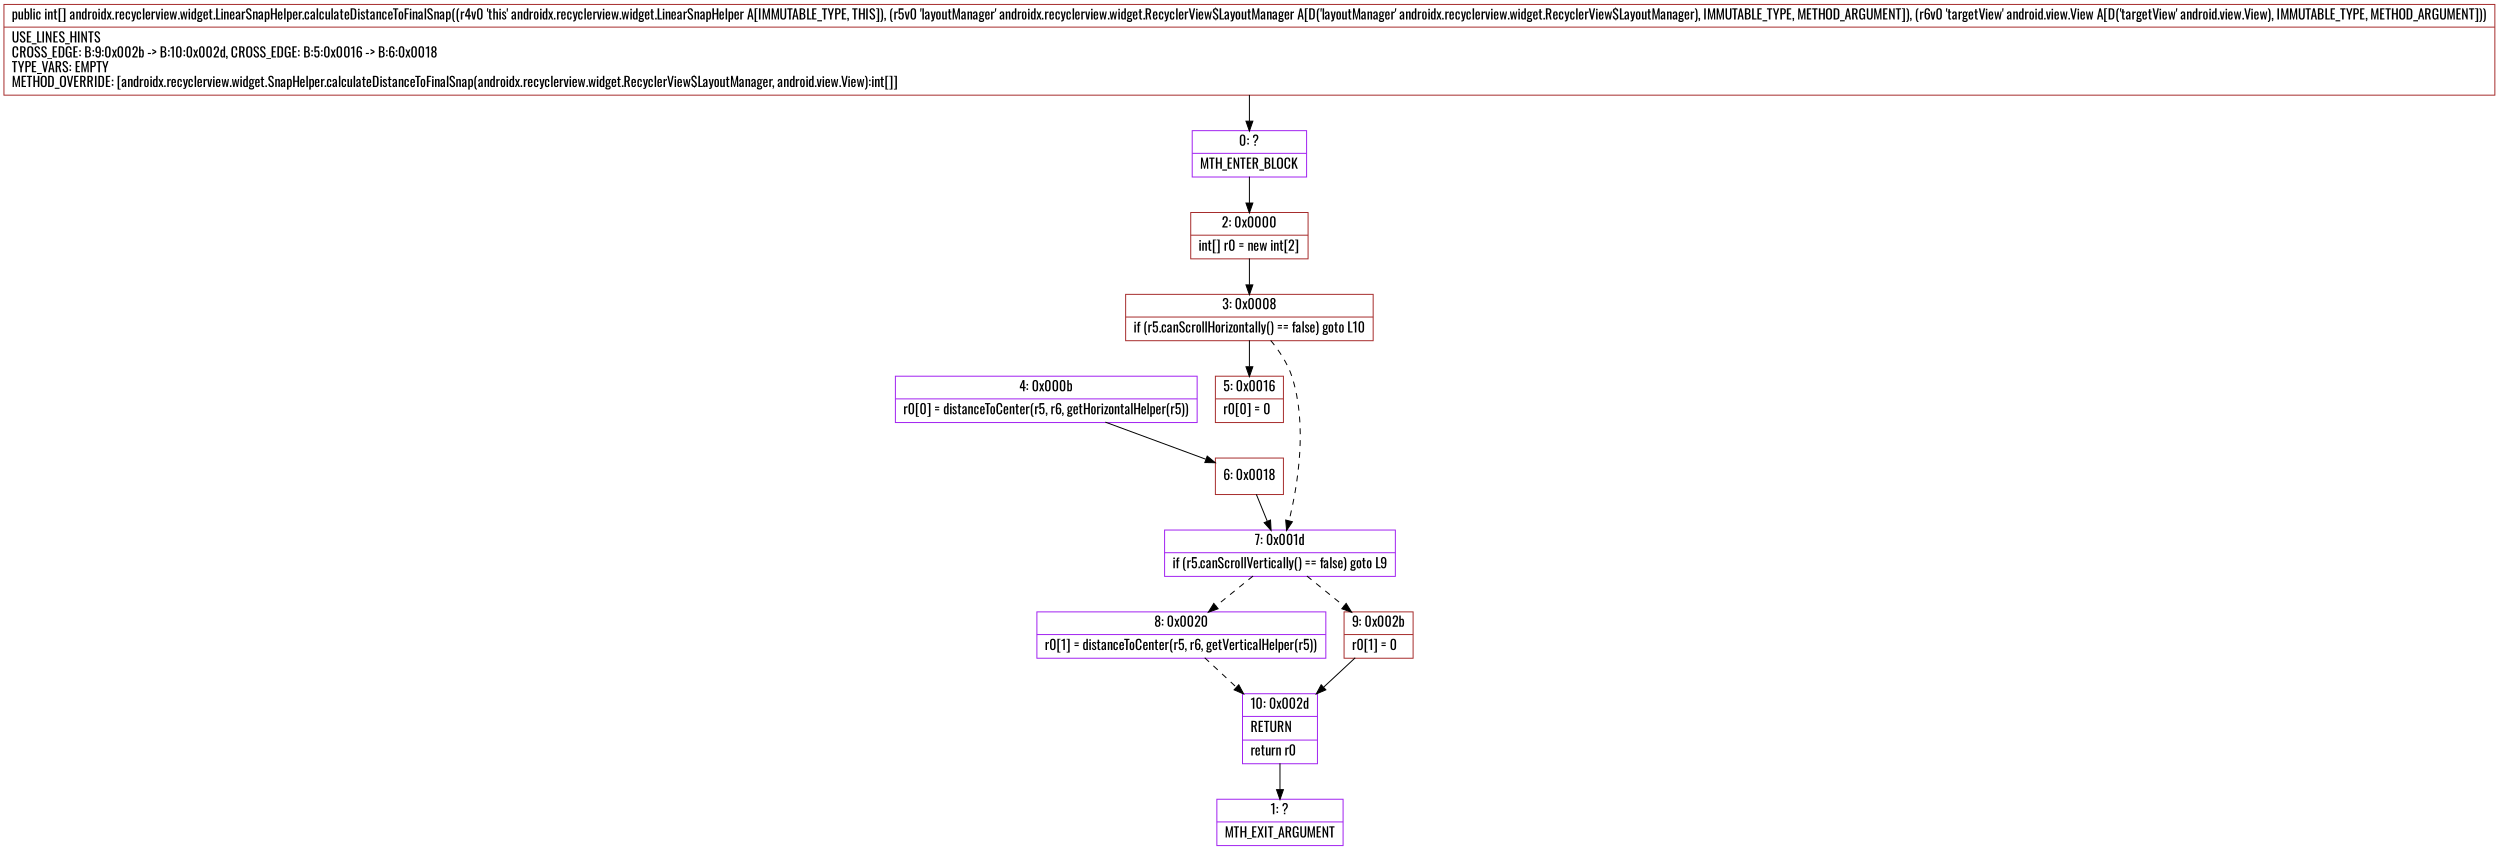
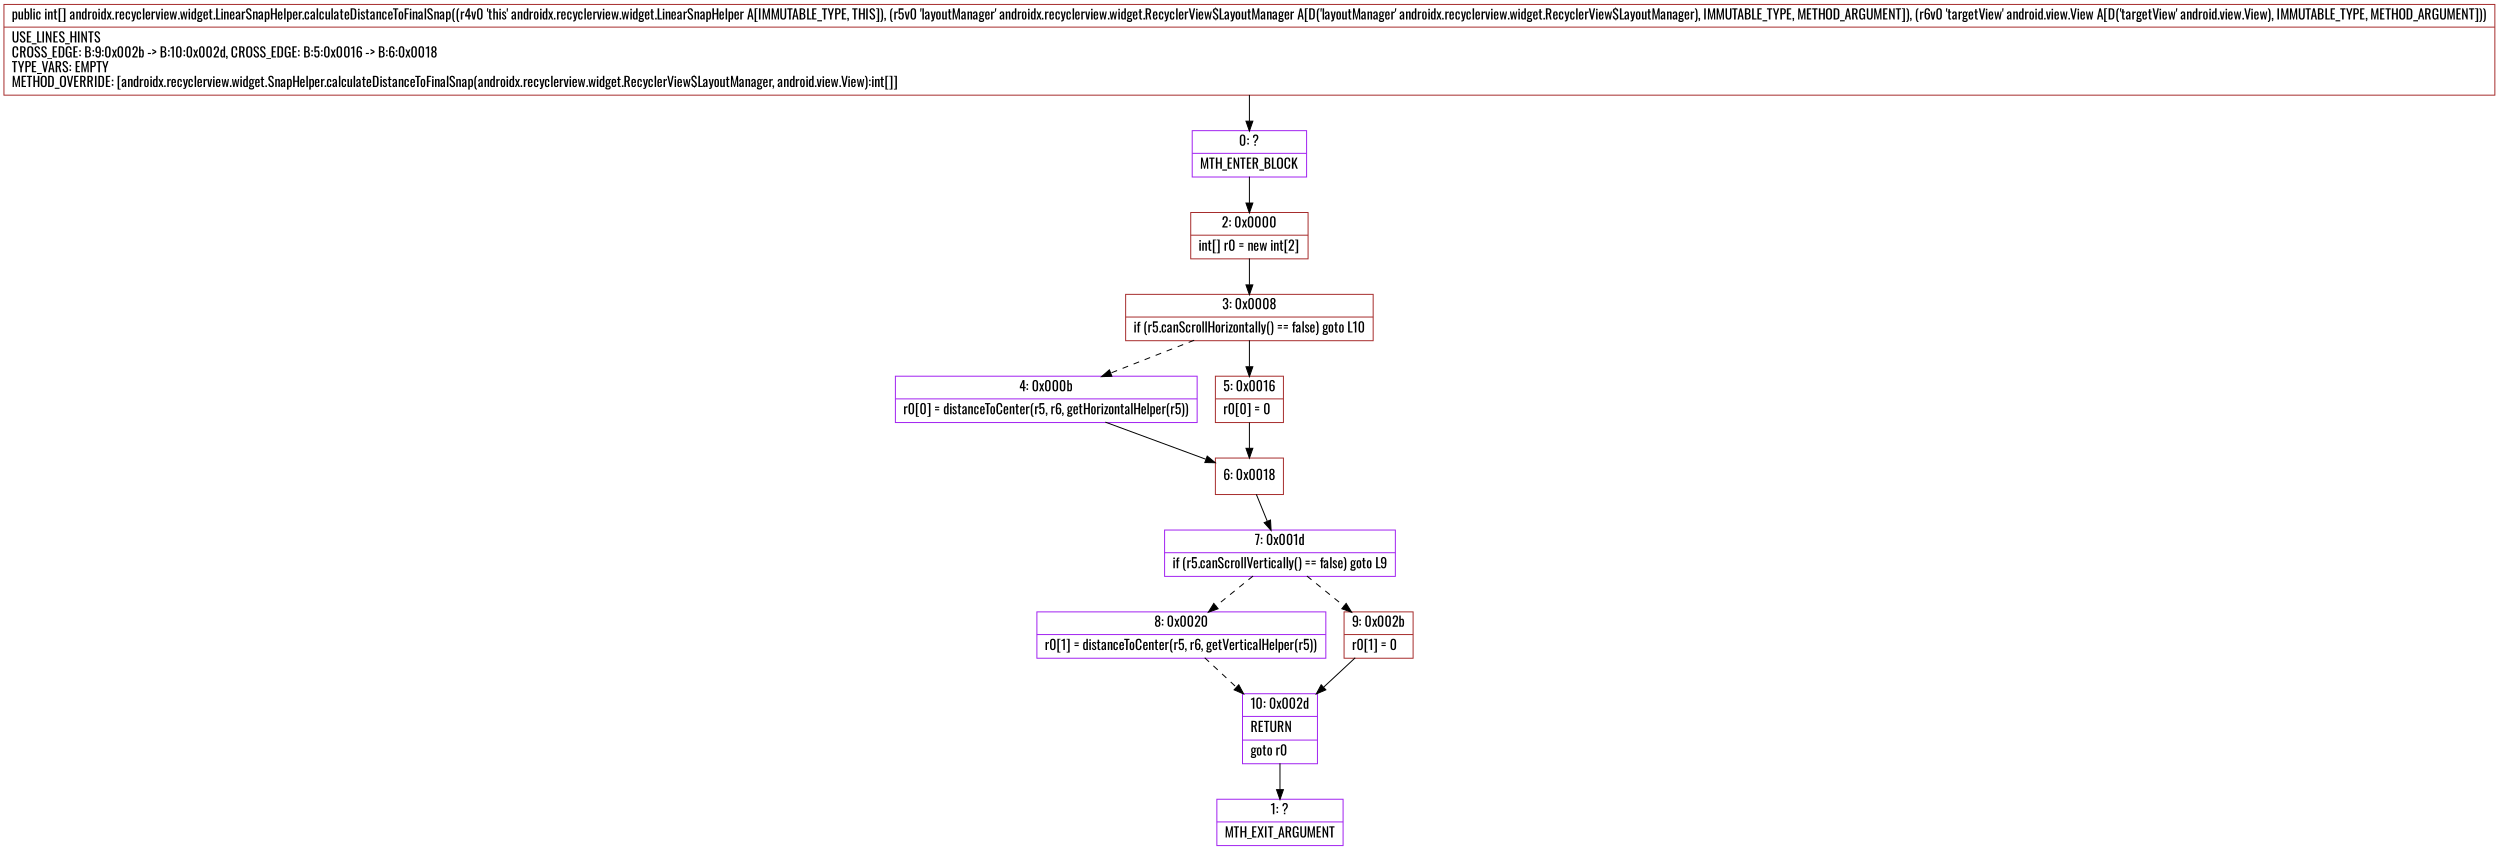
(1300, 428) -> (1152, 357)
none -> (1249, 435)
(1274, 751) -> (1269, 751)
